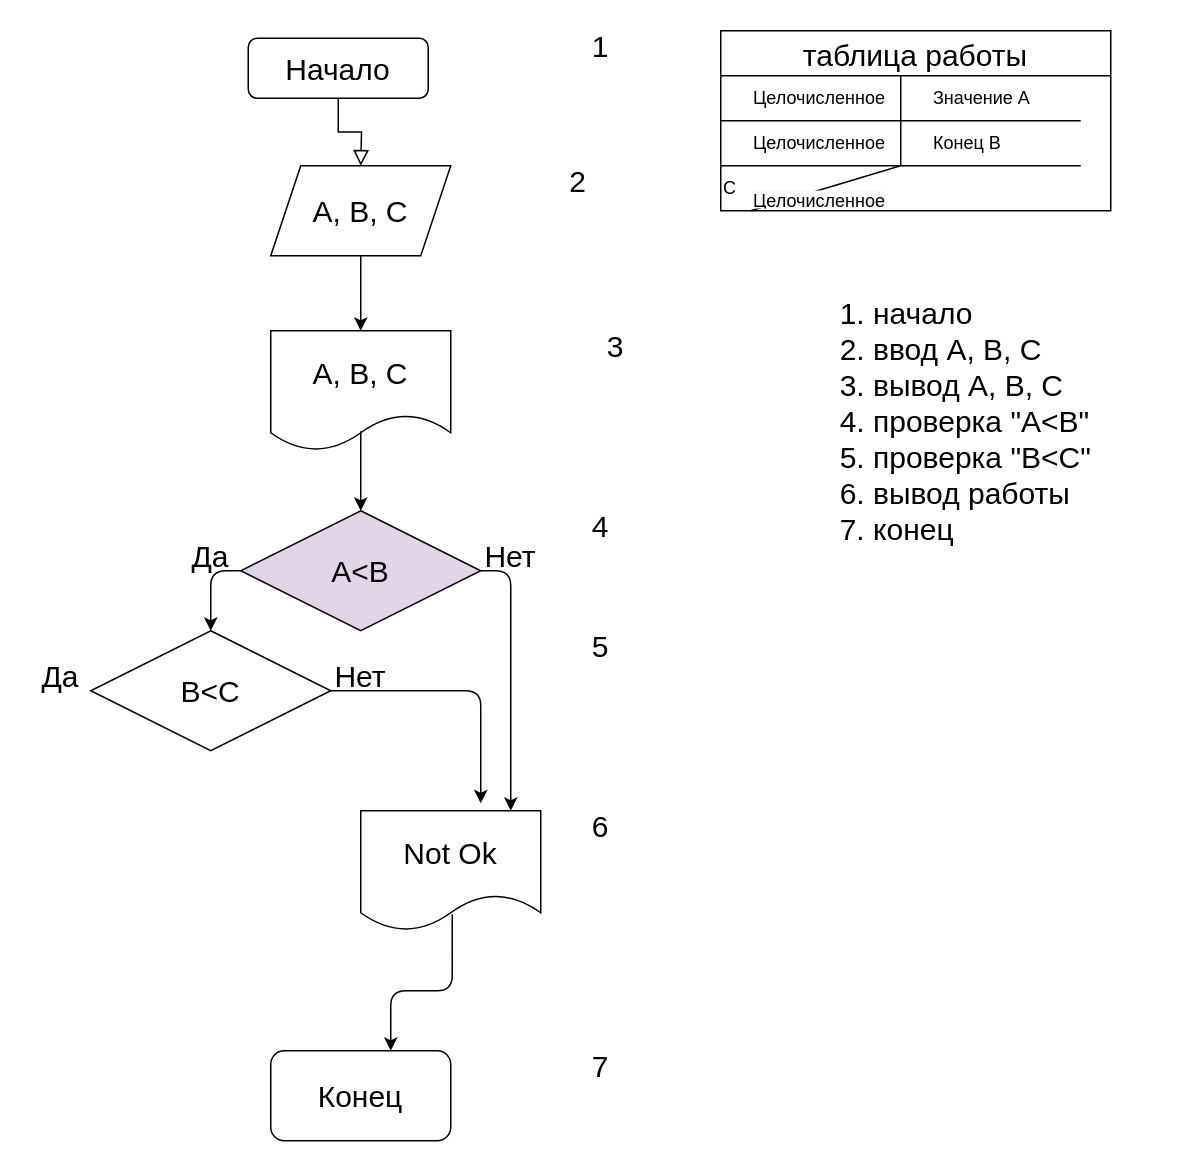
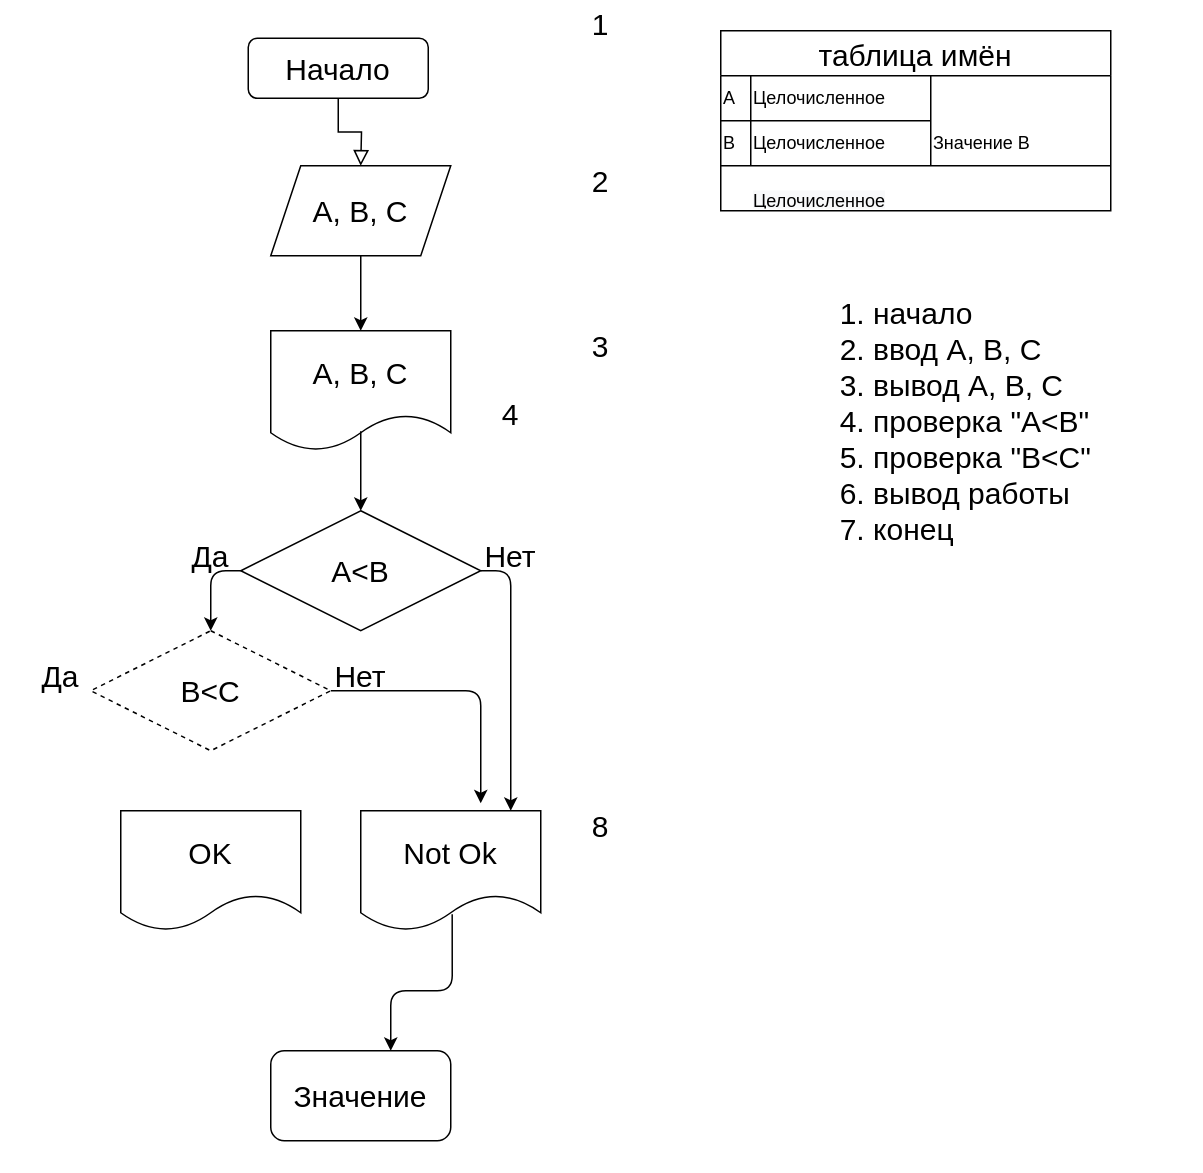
(601, 46) -> (601, 23)
(915, 56) -> (915, 56)
none -> (736, 98)
(1021, 98) -> none
none -> (736, 143)
(967, 143) -> (982, 143)
(578, 181) -> (601, 181)
(736, 188) -> none
(616, 346) -> (601, 346)
(601, 526) -> (511, 413)
(361, 571) -> (361, 571)
(601, 646) -> none
(211, 691) -> (211, 691)
(601, 826) -> (601, 826)
none -> (211, 871)
(601, 1066) -> none
(361, 1096) -> (361, 1096)
